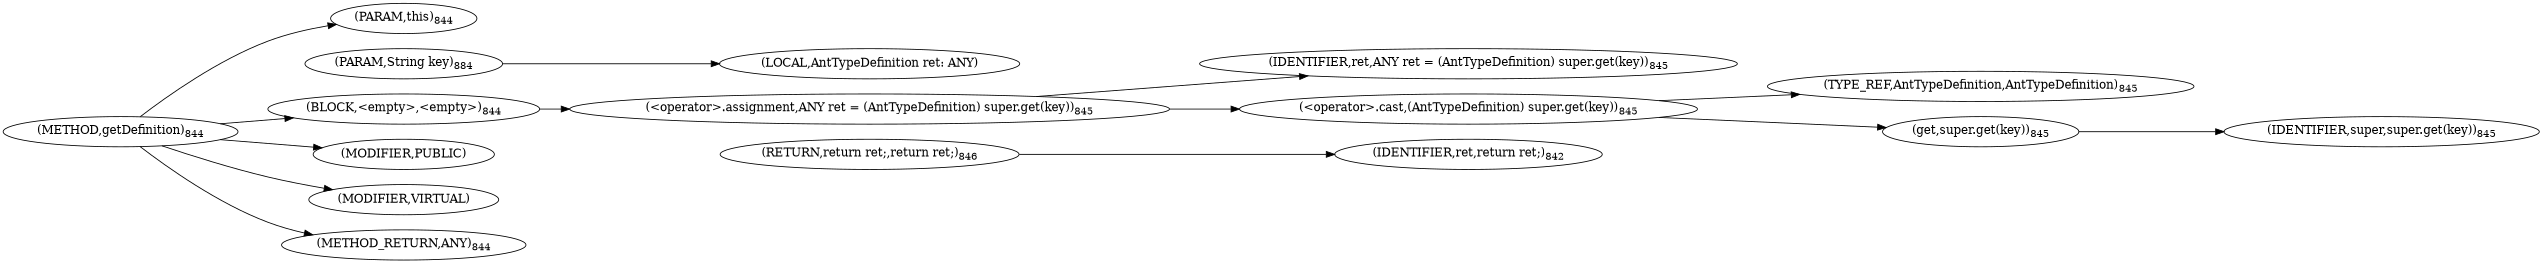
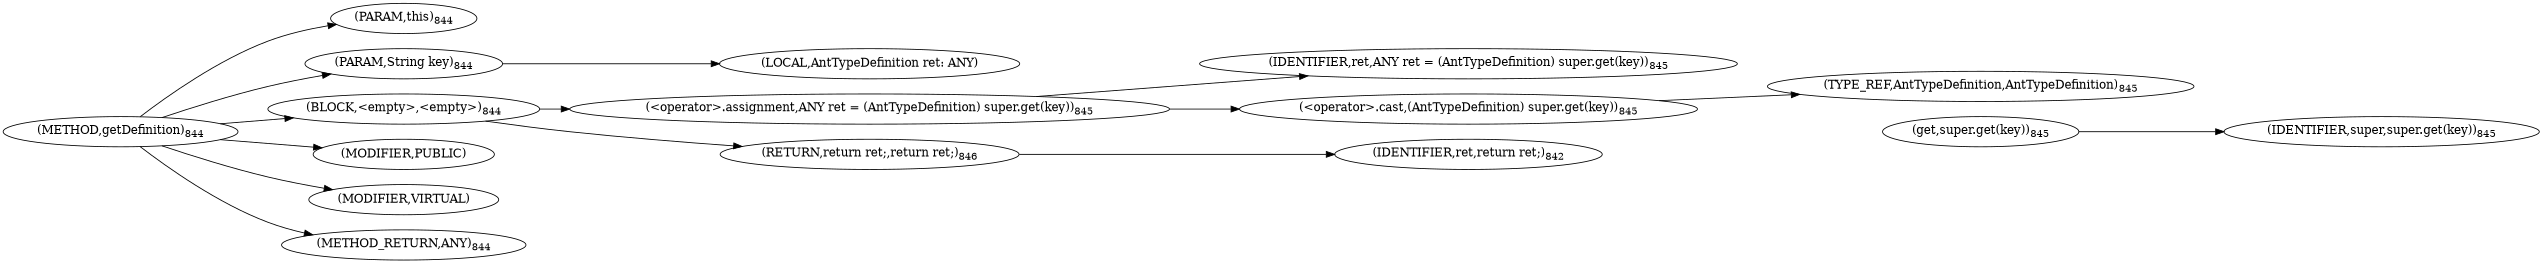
(463, 62) -> (463, 62)
none -> (241, 93)
(1768, 122) -> none
none -> (609, 136)
